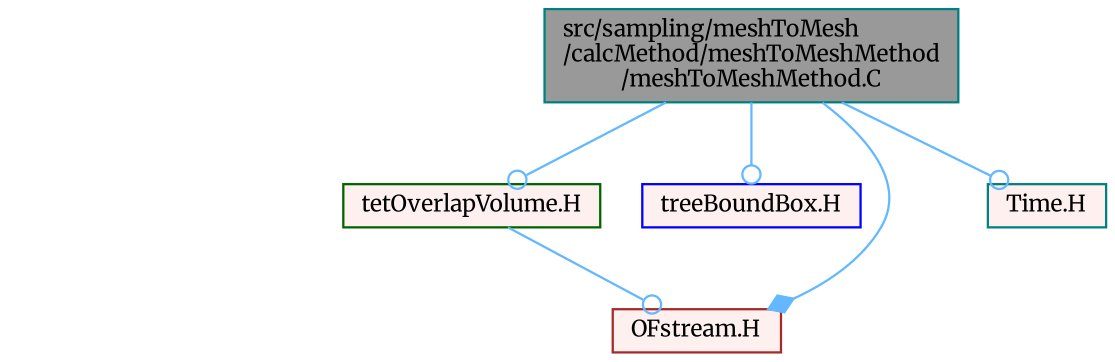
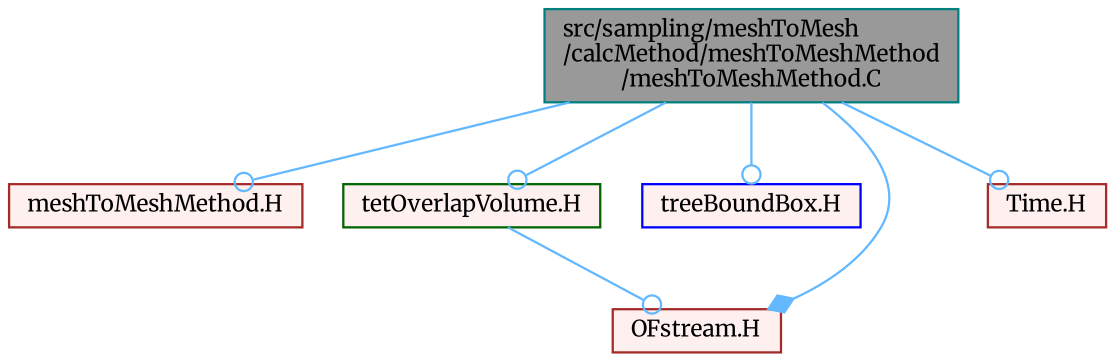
none -> (156, 206)
(1047, 206) -> (1047, 206)
